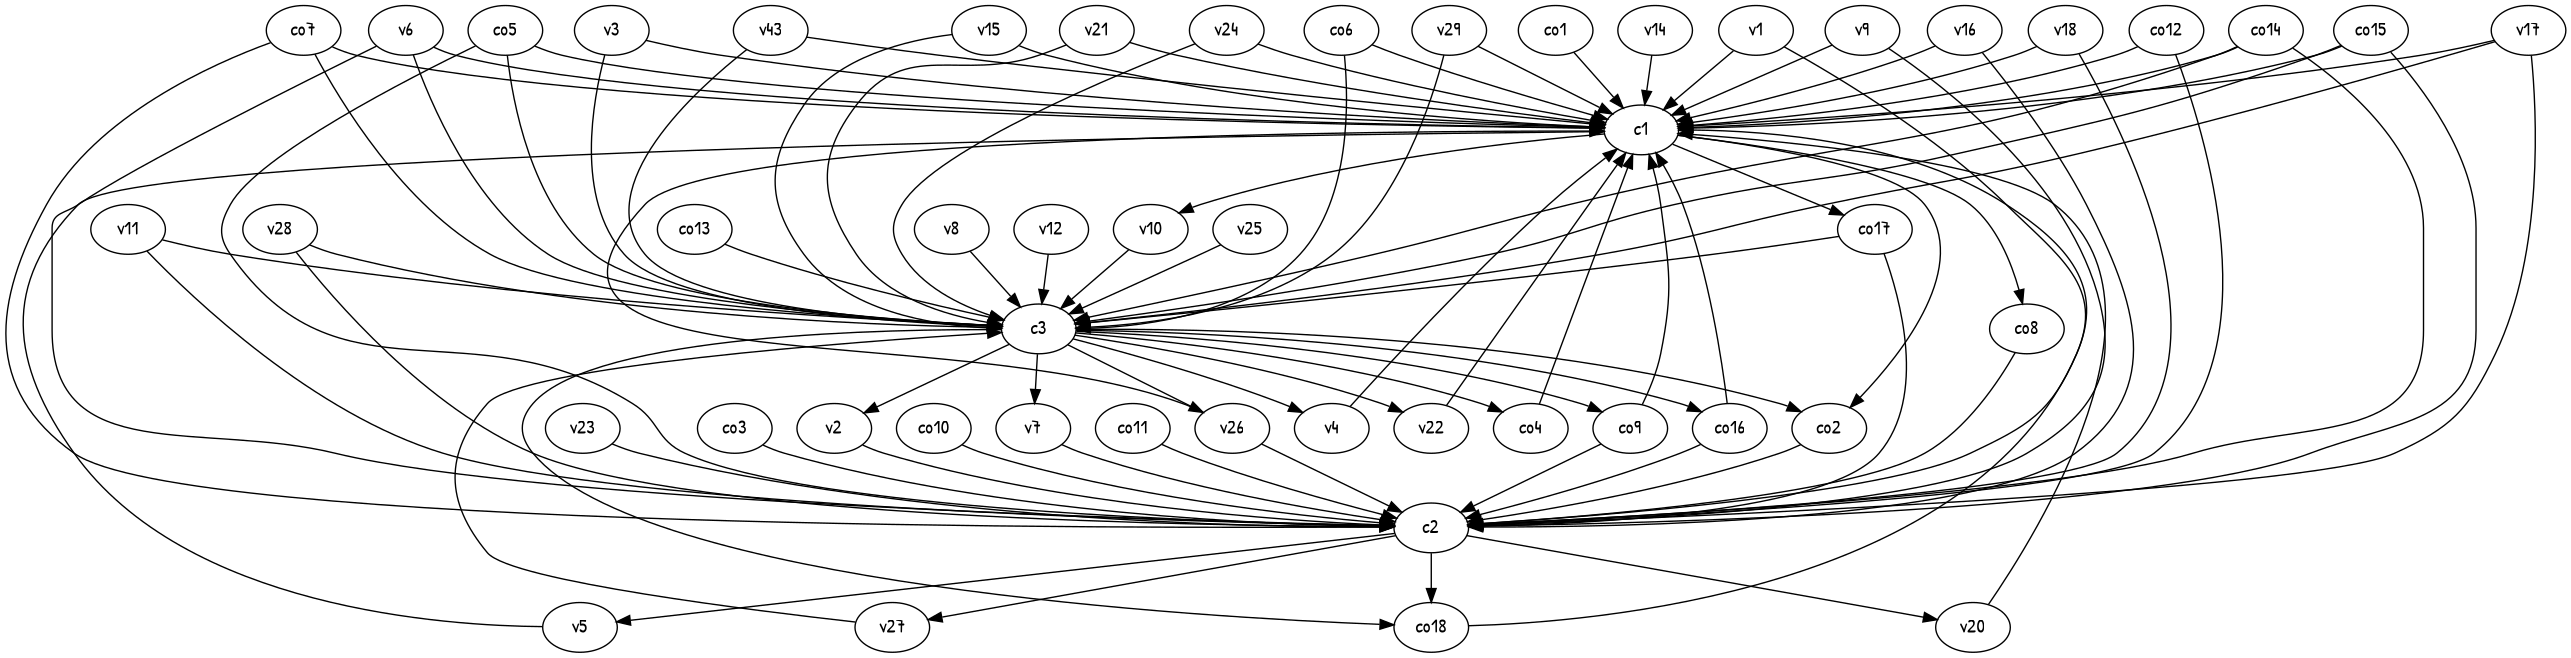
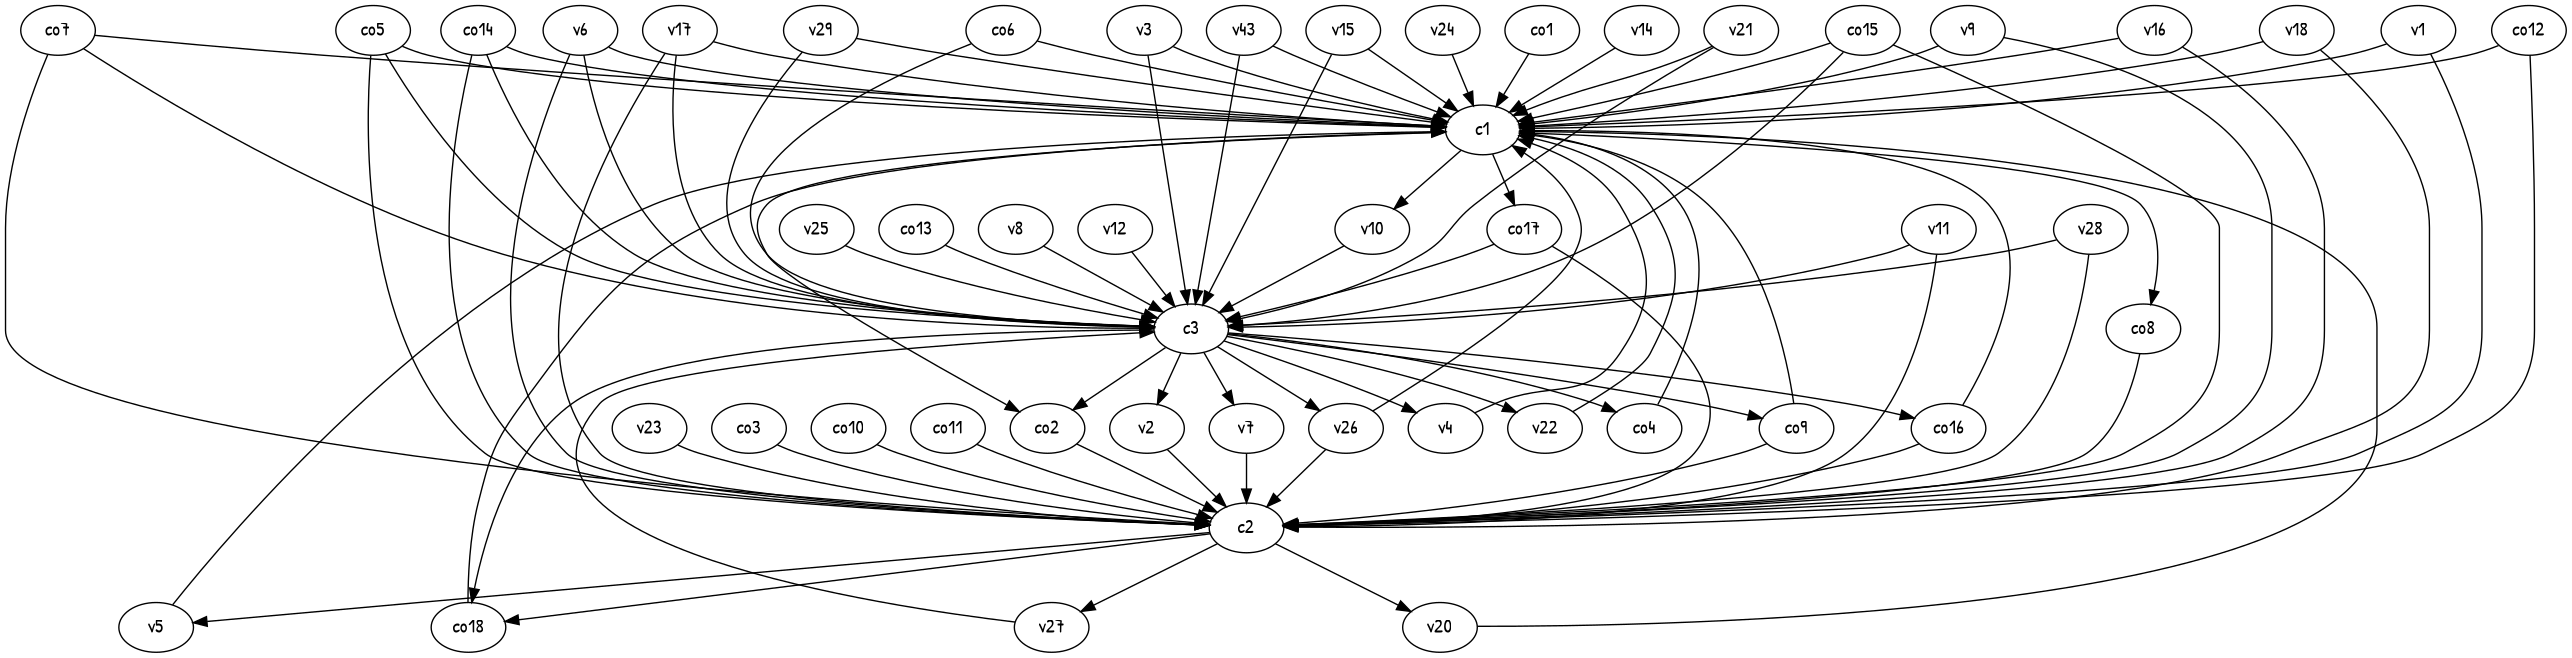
(948, 163) -> none
